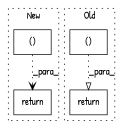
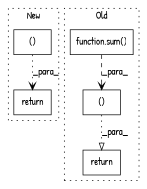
none -> (102, 42)
